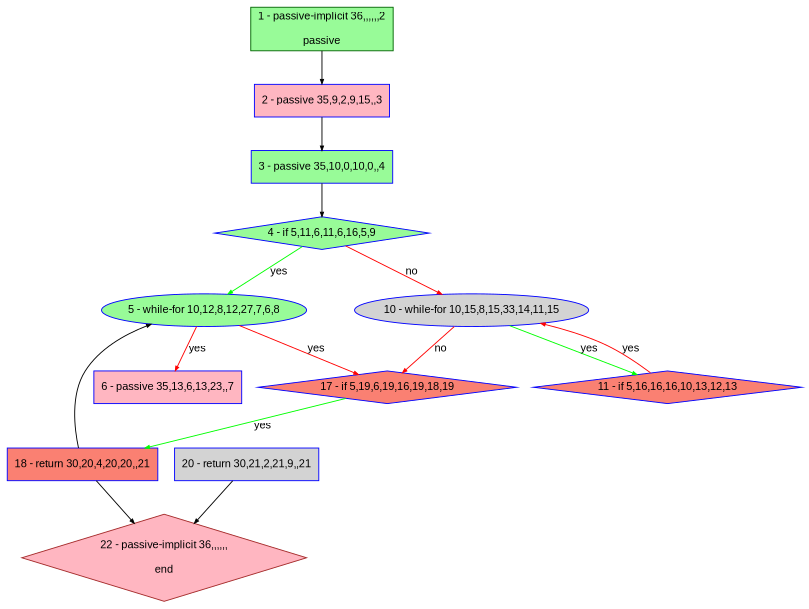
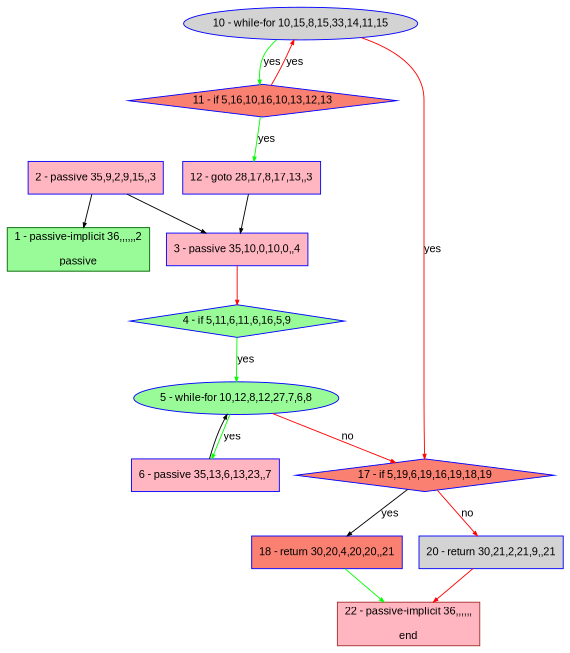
(322, 65) -> (88, 209)
(322, 167) -> (237, 249)
none -> (252, 178)
(322, 198) -> (237, 283)
(392, 269) -> none
(187, 347) -> (222, 434)
(316, 349) -> (348, 437)
(441, 349) -> (433, 249)
(85, 372) -> (216, 438)
(668, 387) -> (263, 101)
(248, 423) -> (379, 511)
(114, 500) -> (363, 584)
(215, 500) -> (455, 584)
none -> (456, 511)
(164, 558) -> (409, 624)
